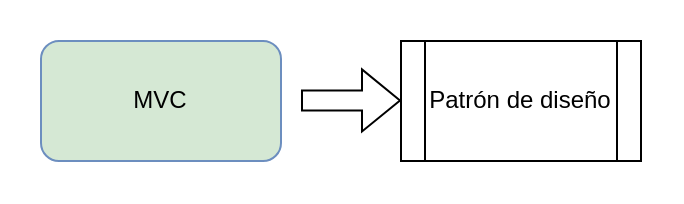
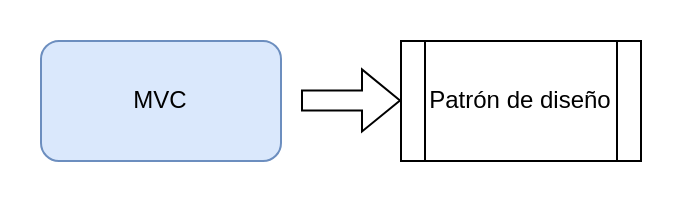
(161, 101) -> (161, 101)
